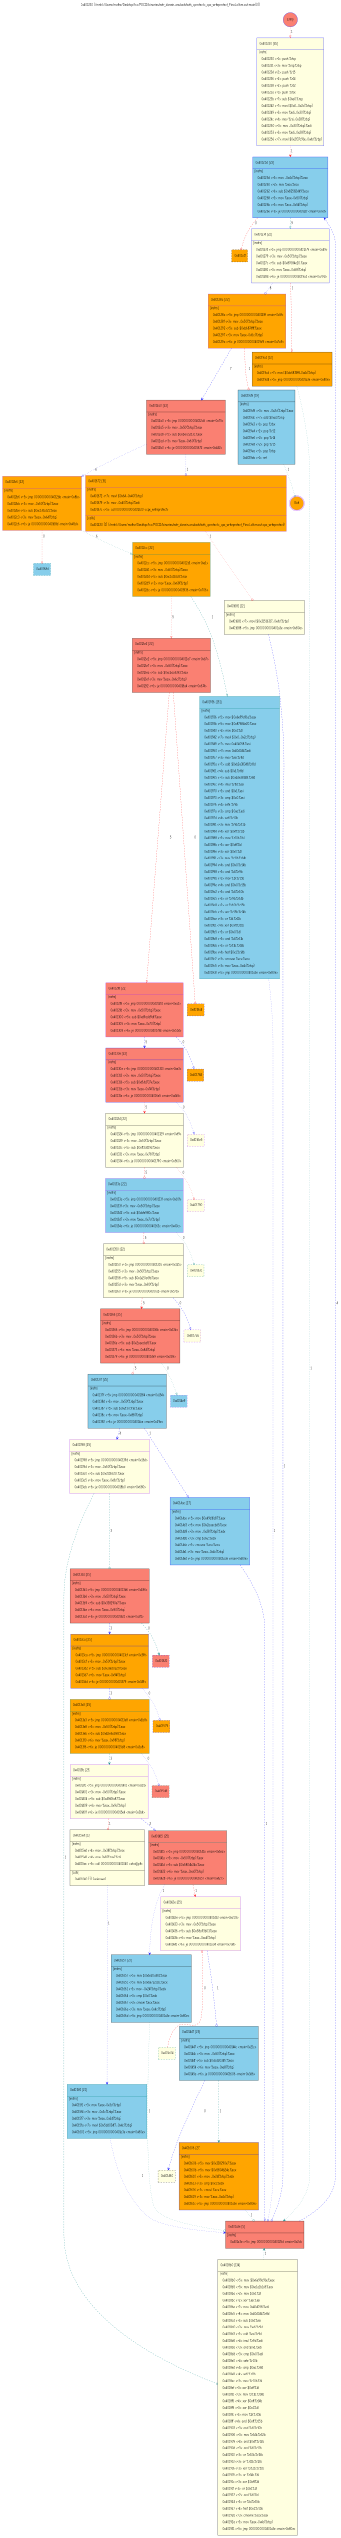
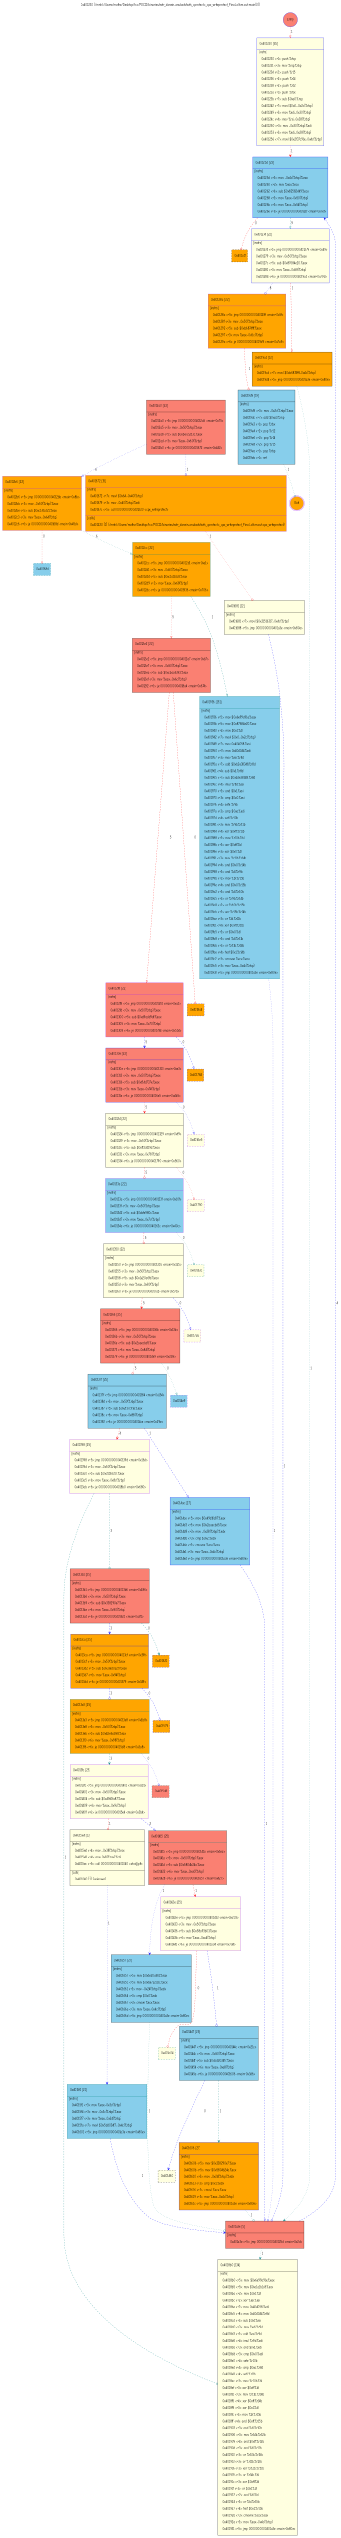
(217, 373) -> none
(119, 1433) -> (119, 1433)
(161, 1661) -> (161, 1661)
(153, 1702) -> (153, 1702)
(202, 2011) -> (195, 2005)
(144, 2213) -> (144, 2213)
(264, 2255) -> (261, 2253)
